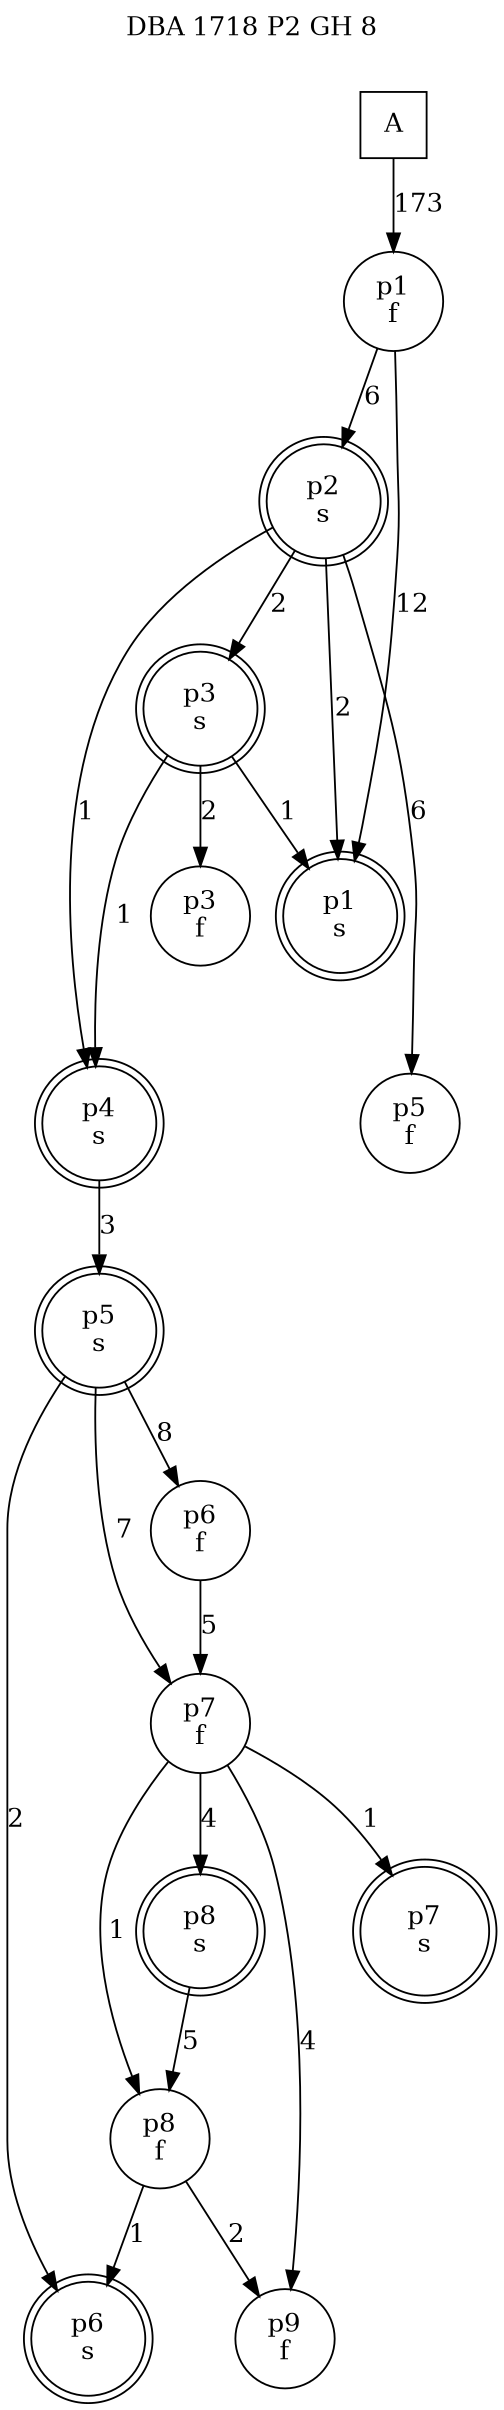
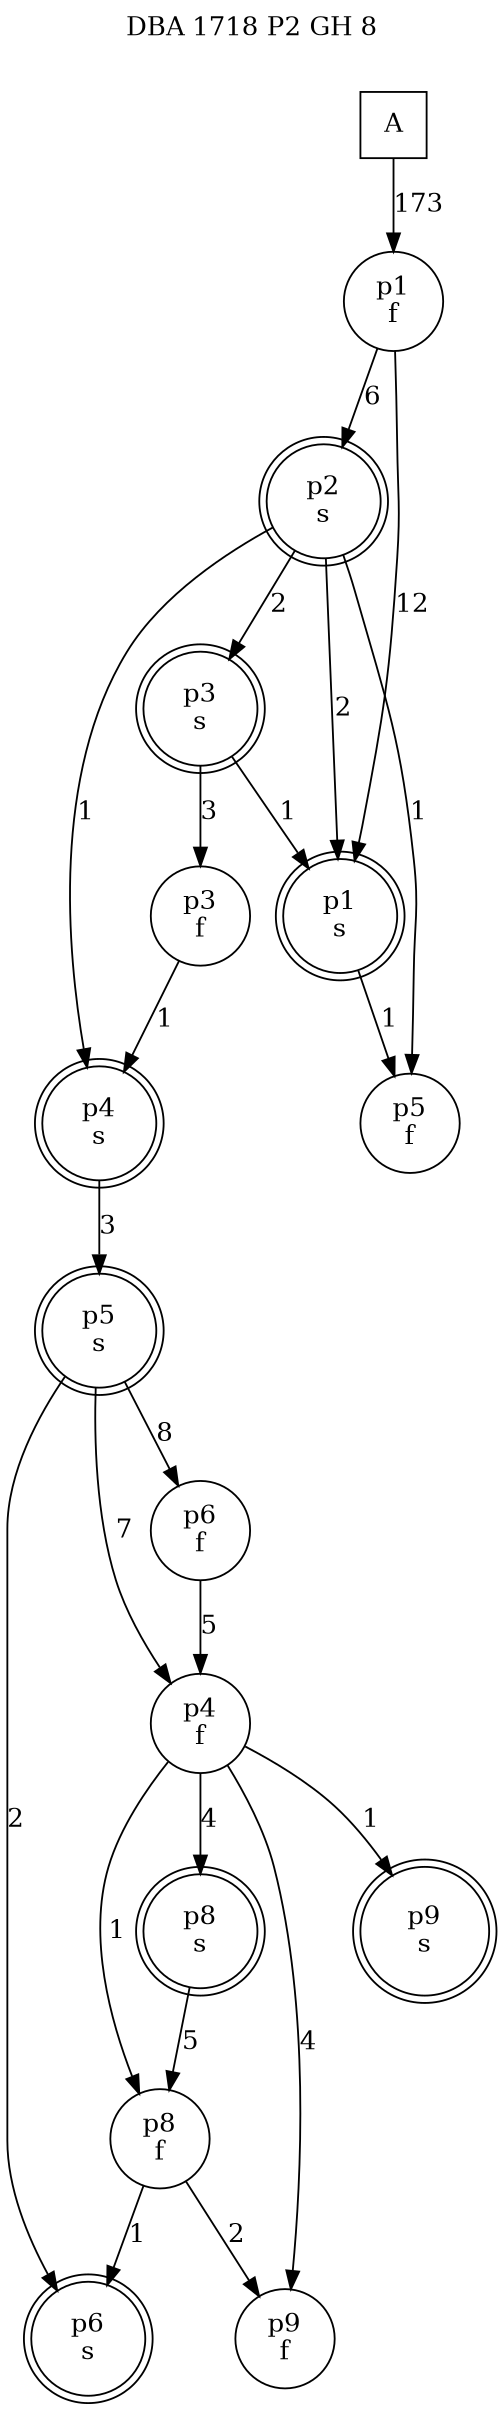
(210, 812) -> (210, 812)
(419, 812) -> (419, 812)
(107, 895) -> (156, 1008)
none -> (373, 1014)
(200, 1723) -> (200, 1723)
(425, 1931) -> (425, 1931)
